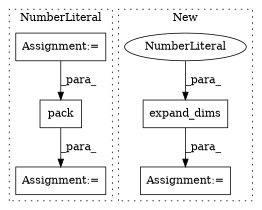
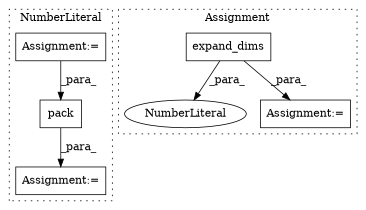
(185, 18) -> (238, 18)
(185, 77) -> (209, 77)
